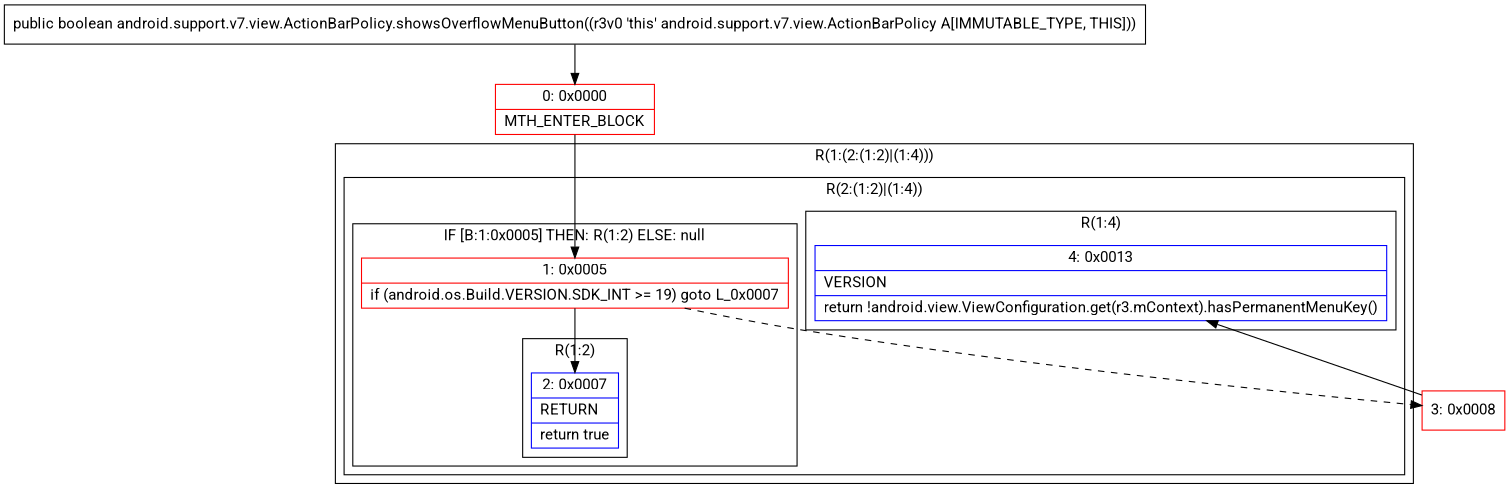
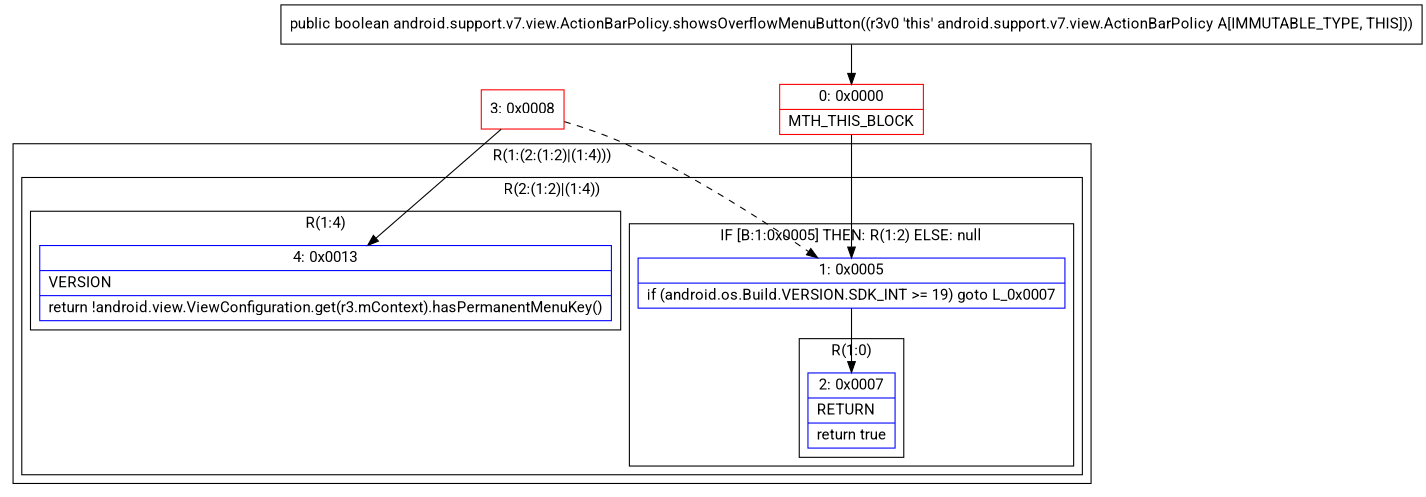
(575, 121) -> (852, 121)
(575, 283) -> (852, 283)
(575, 351) -> (852, 351)
(1047, 364) -> (703, 185)
